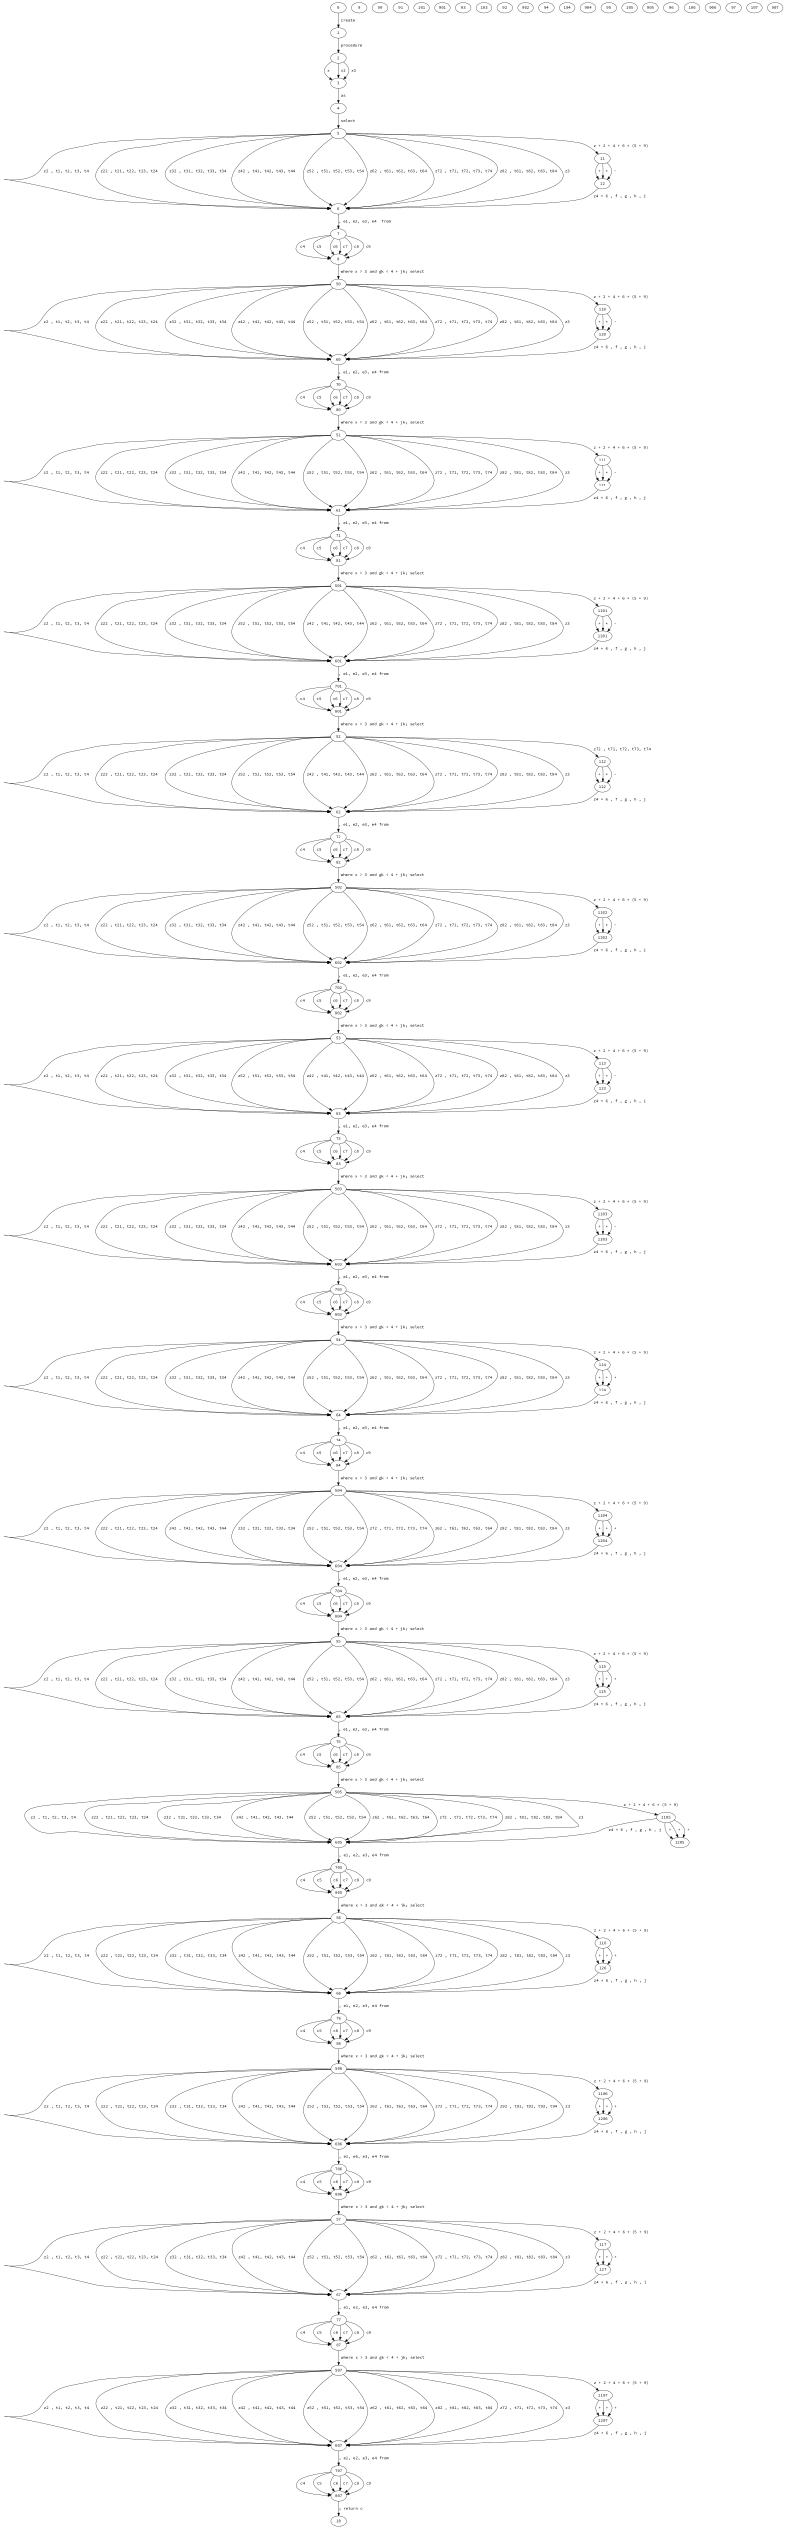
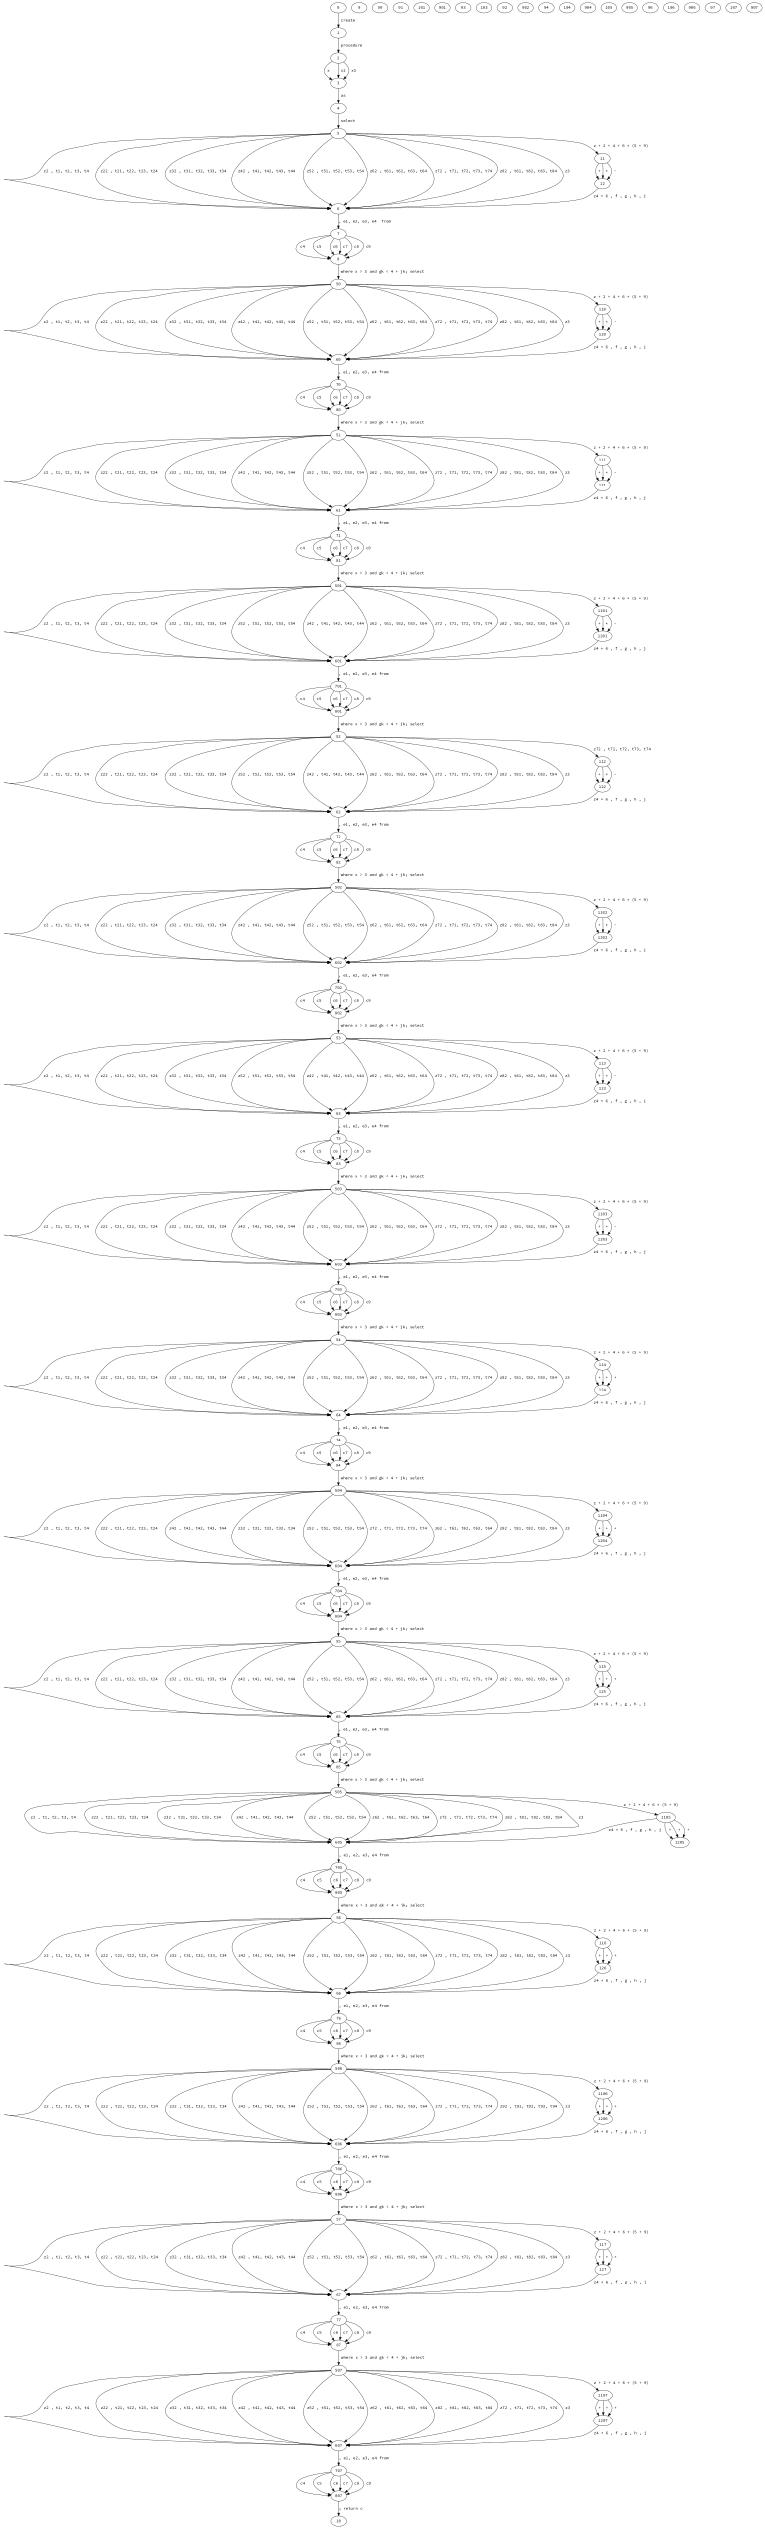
(609, 8) -> none
(365, 2157) -> (365, 2157)
